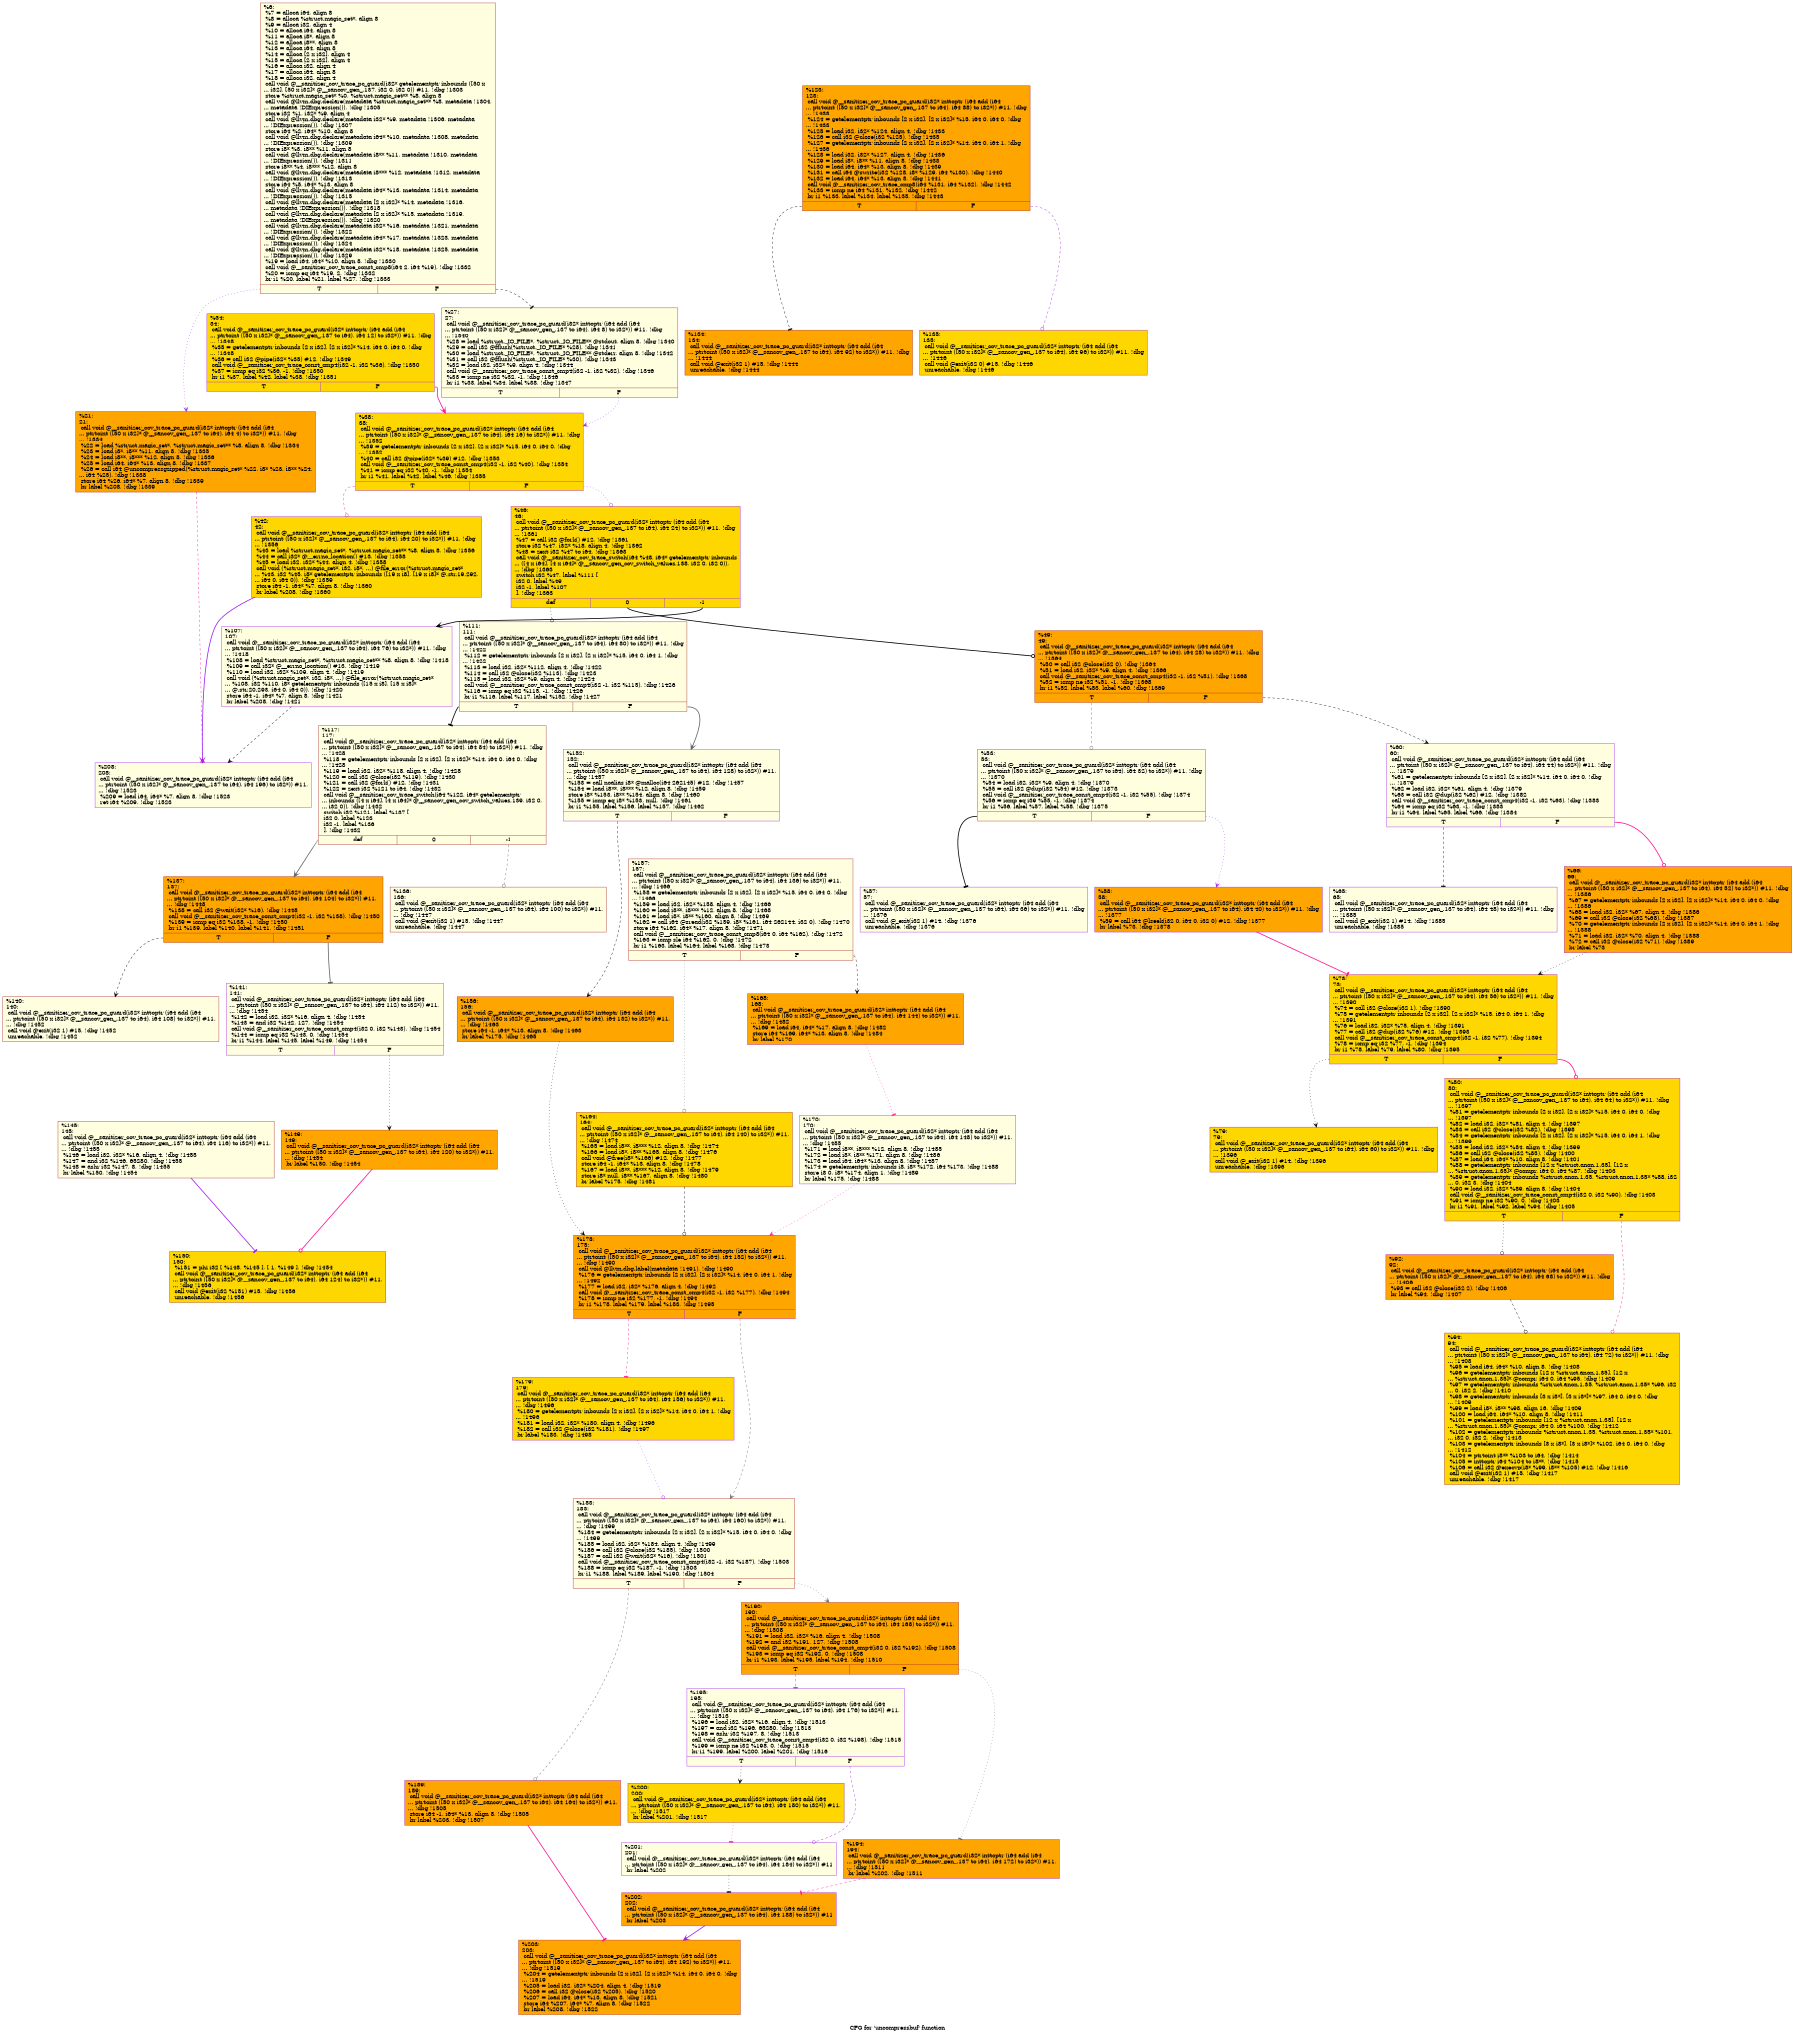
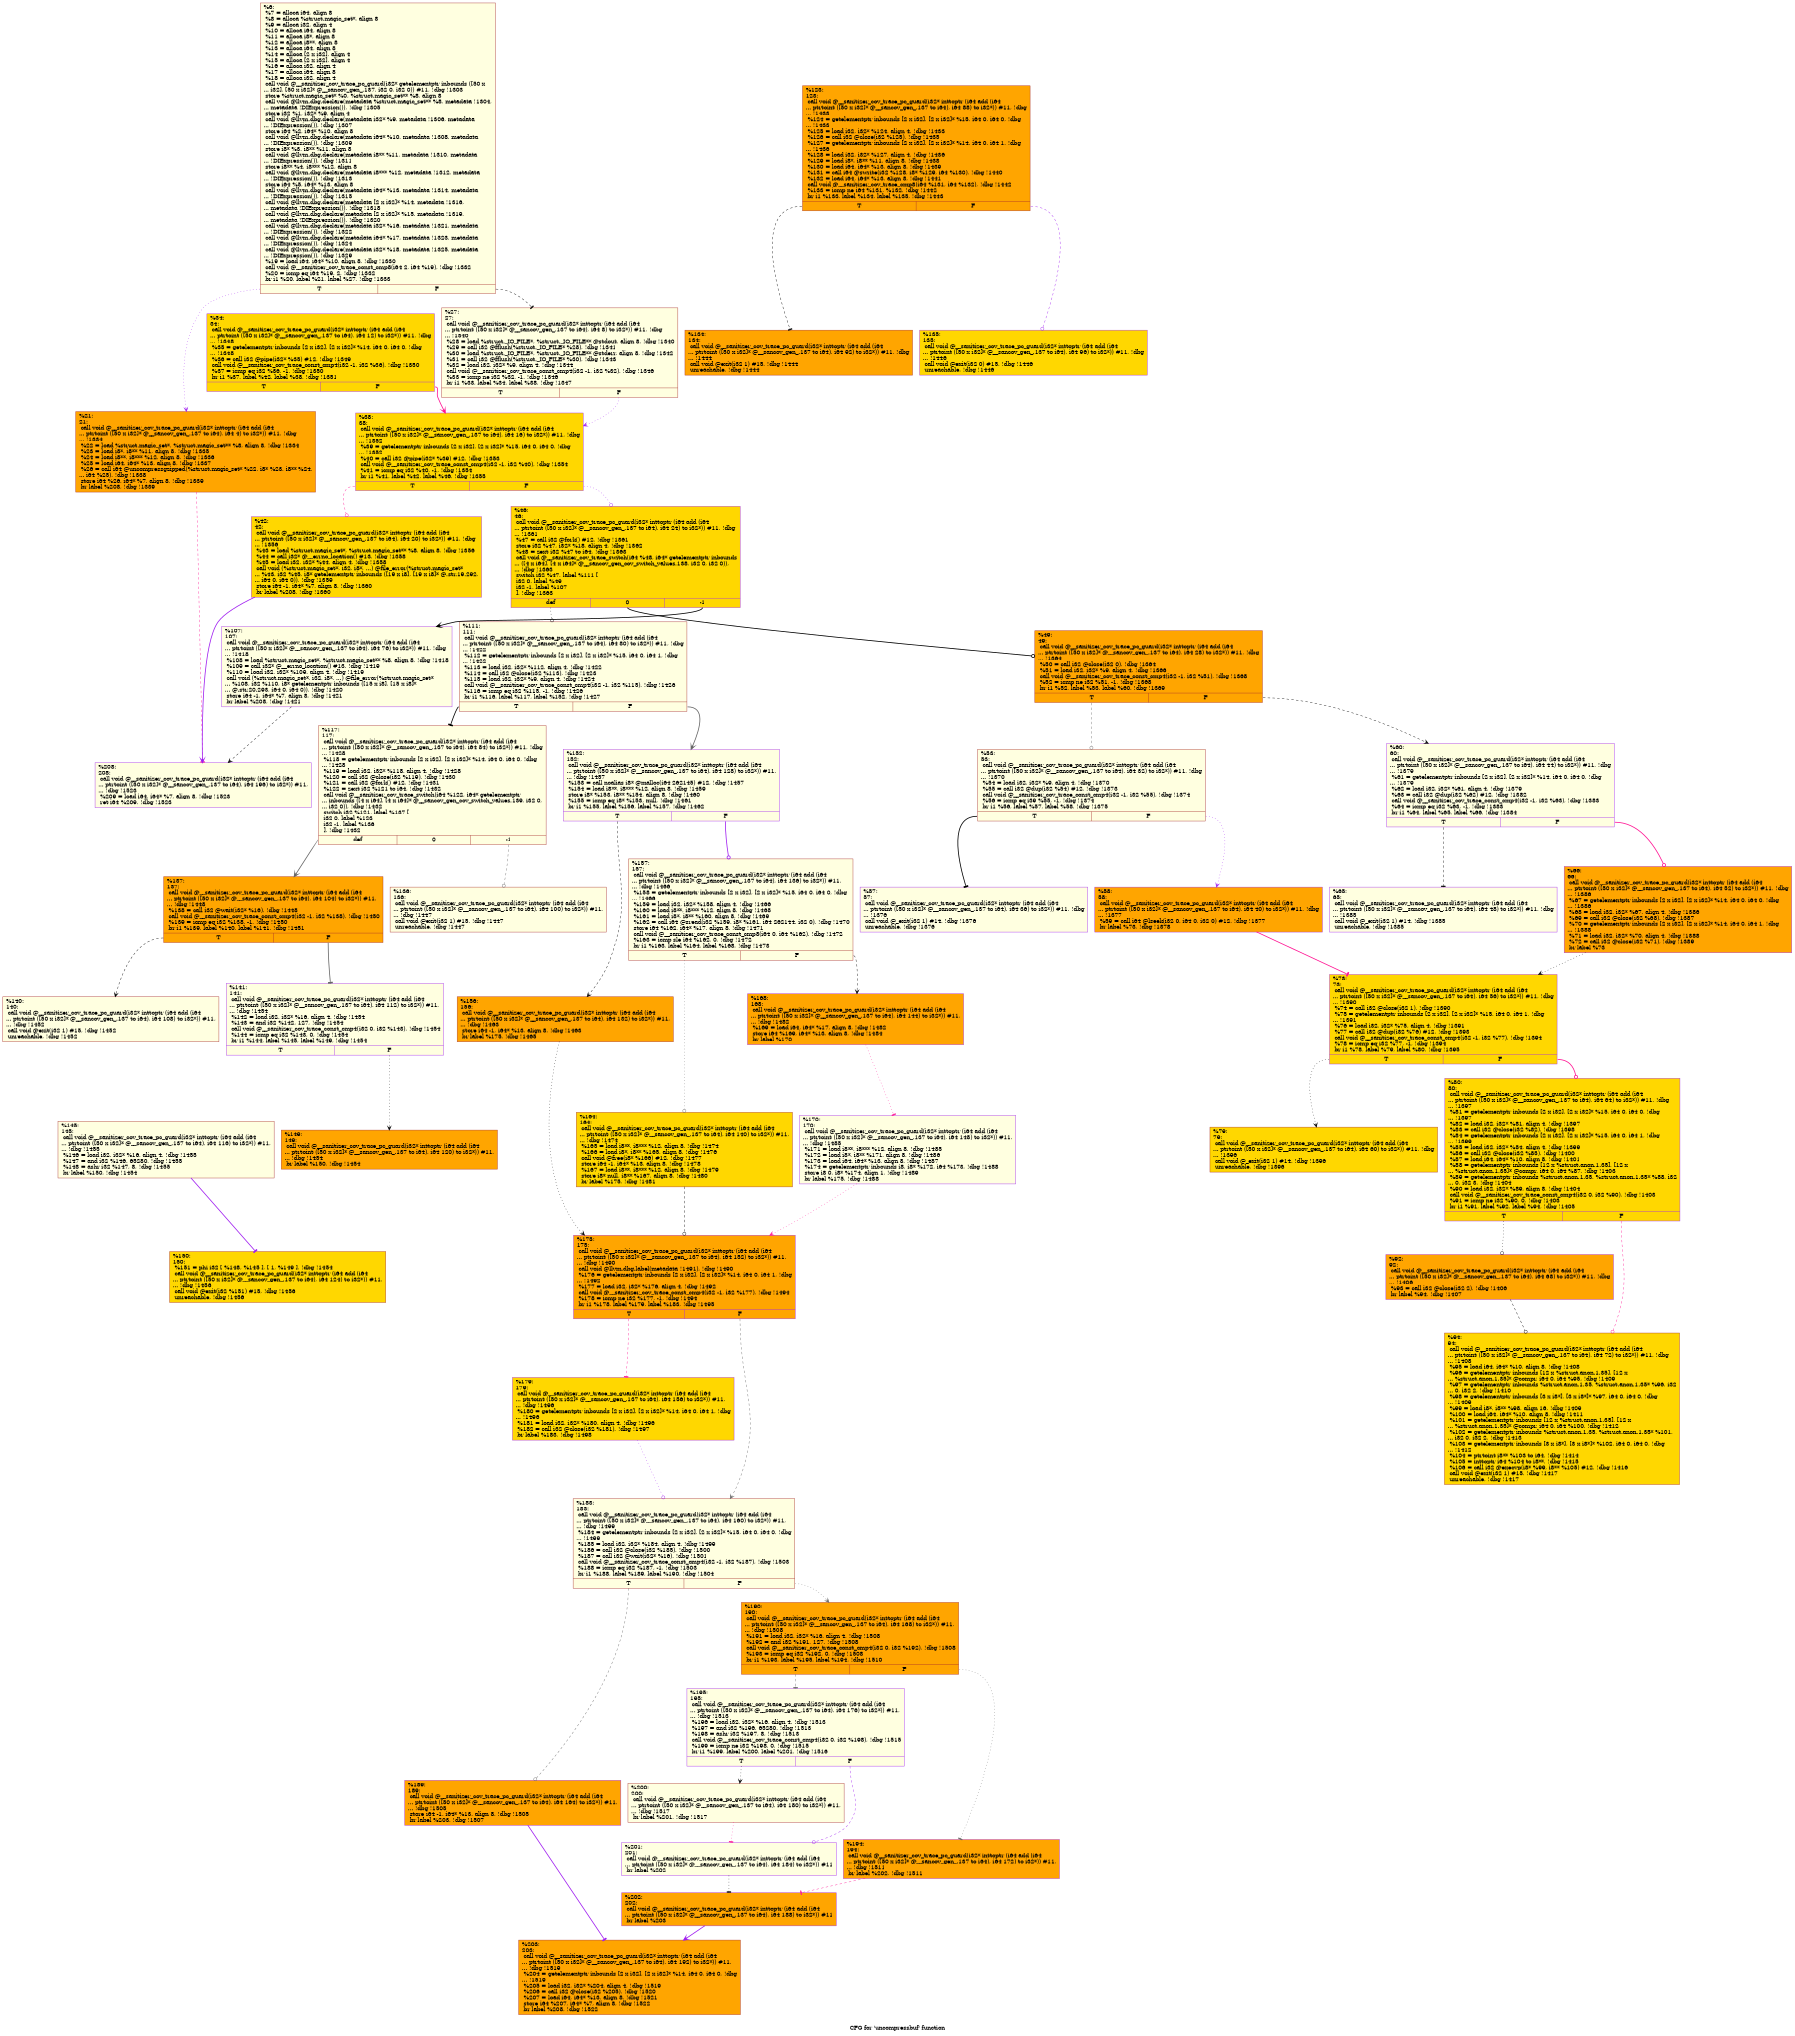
none -> (726, 839)
(337, 1209) -> none
(736, 1803) -> (736, 1803)
(566, 1882) -> (566, 1882)
